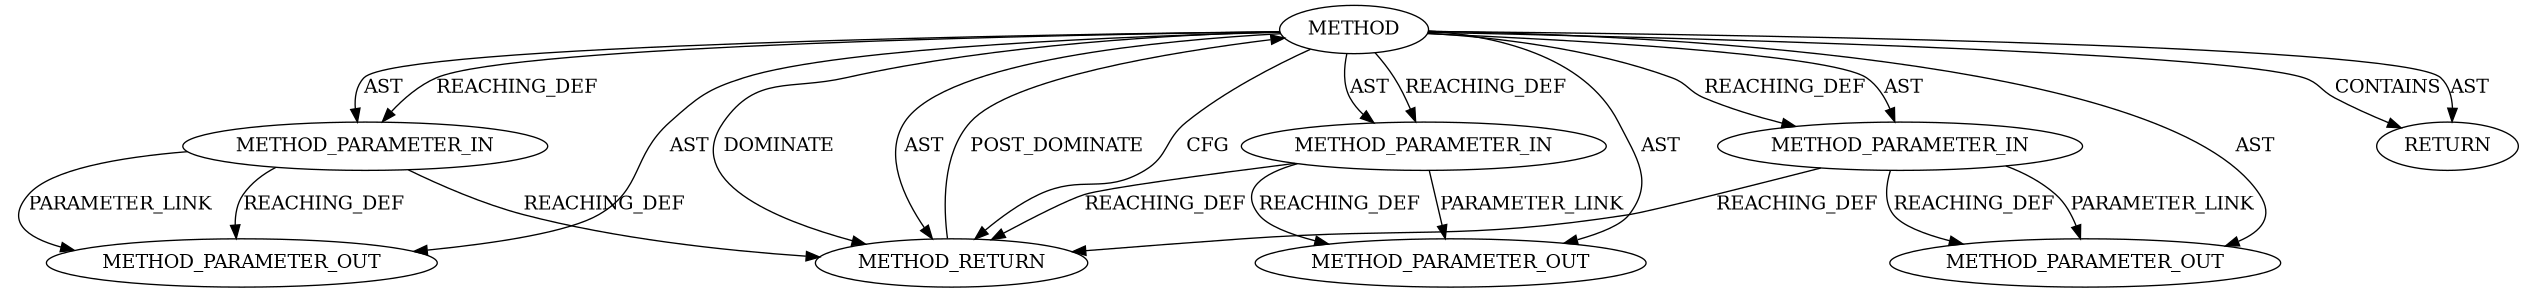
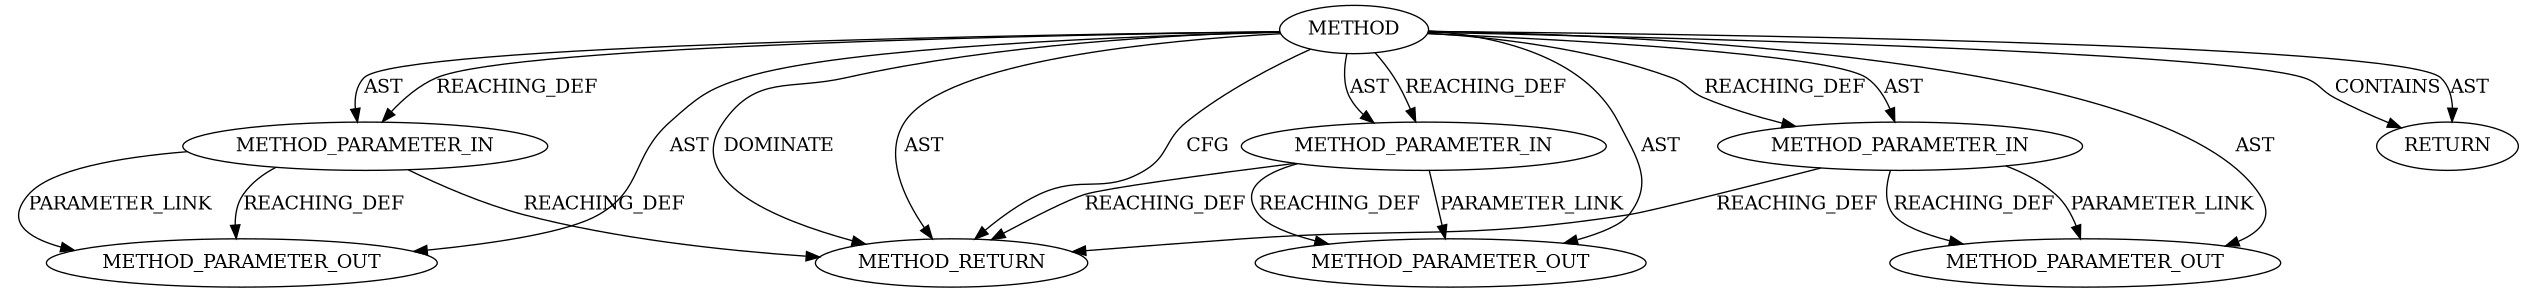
(1056, 80) -> none
